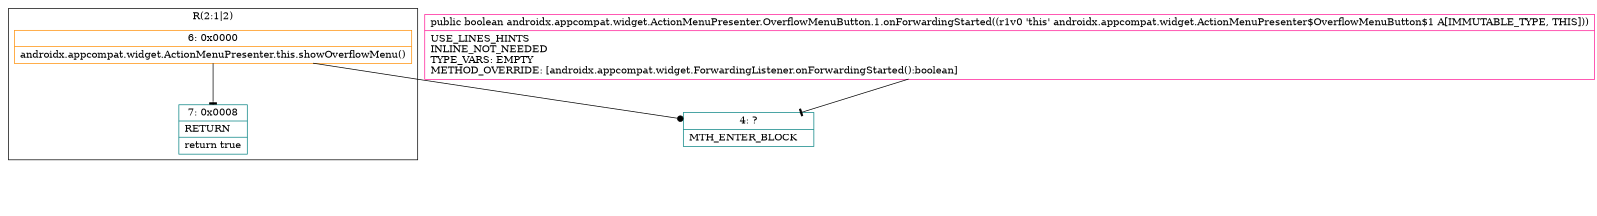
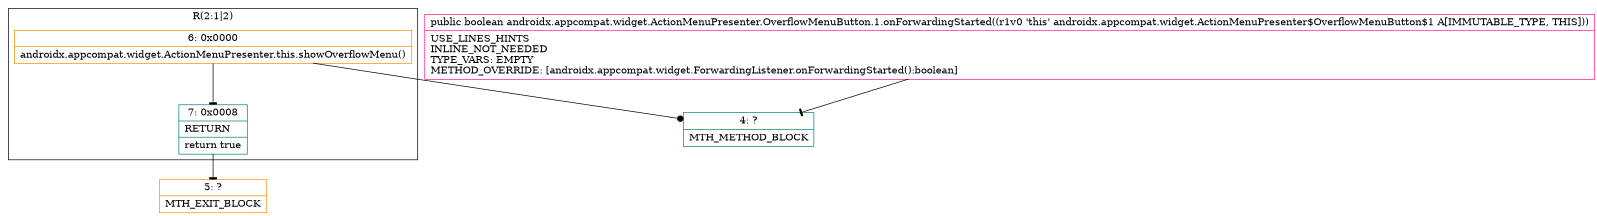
(743, 138) -> (749, 138)
none -> (213, 196)
